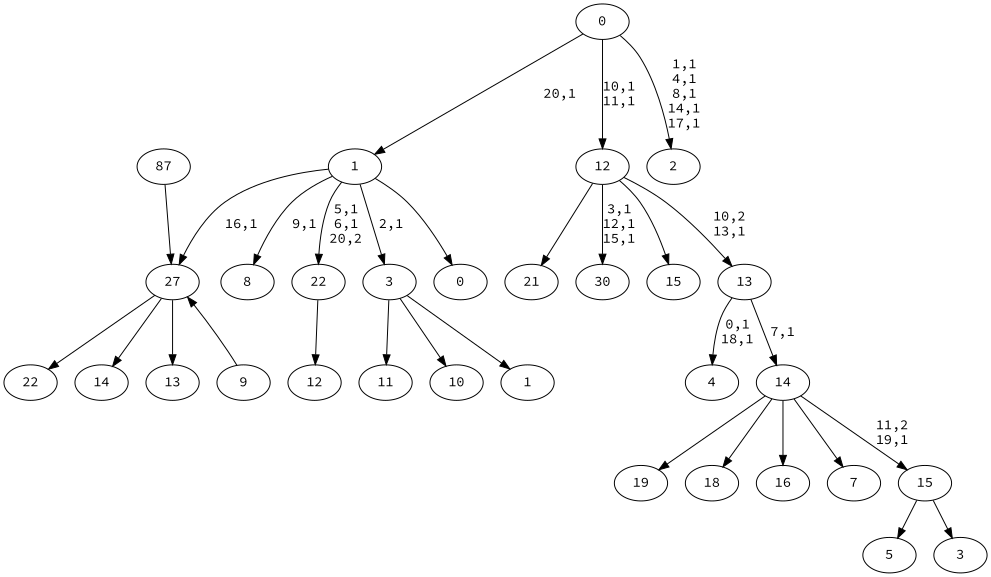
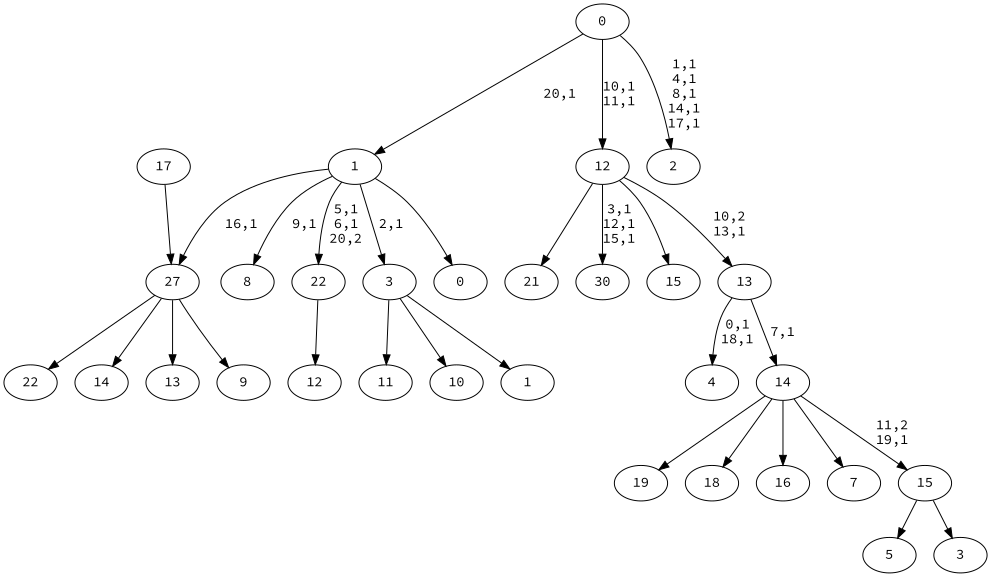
(164, 167) -> (164, 167)
(216, 334) -> (200, 330)
